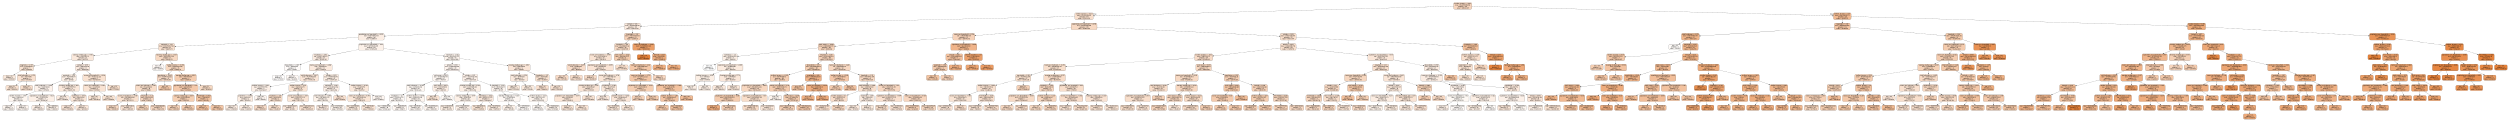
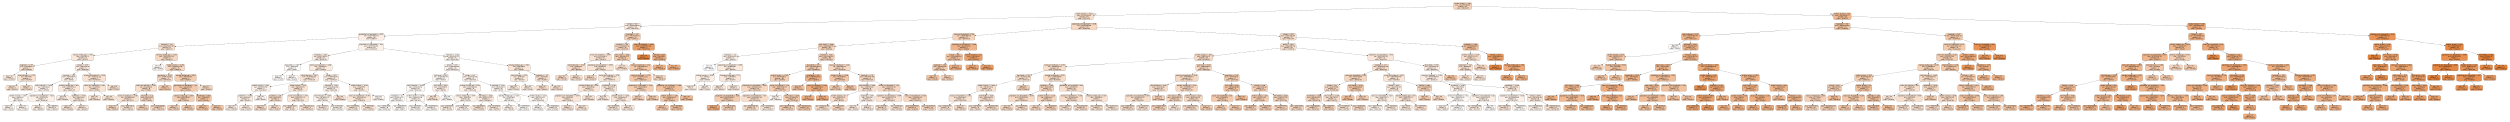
(2074, 108) -> (2074, 108)
